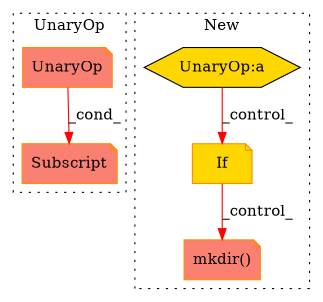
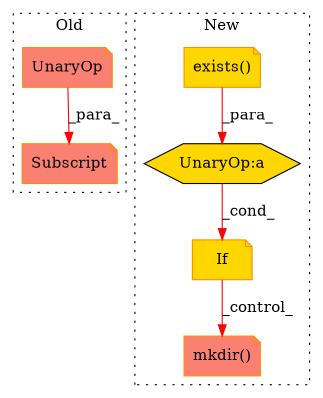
(70, 26) -> (70, 26)
none -> (222, 67)
(95, 116) -> (94, 116)
(258, 116) -> (249, 212)
